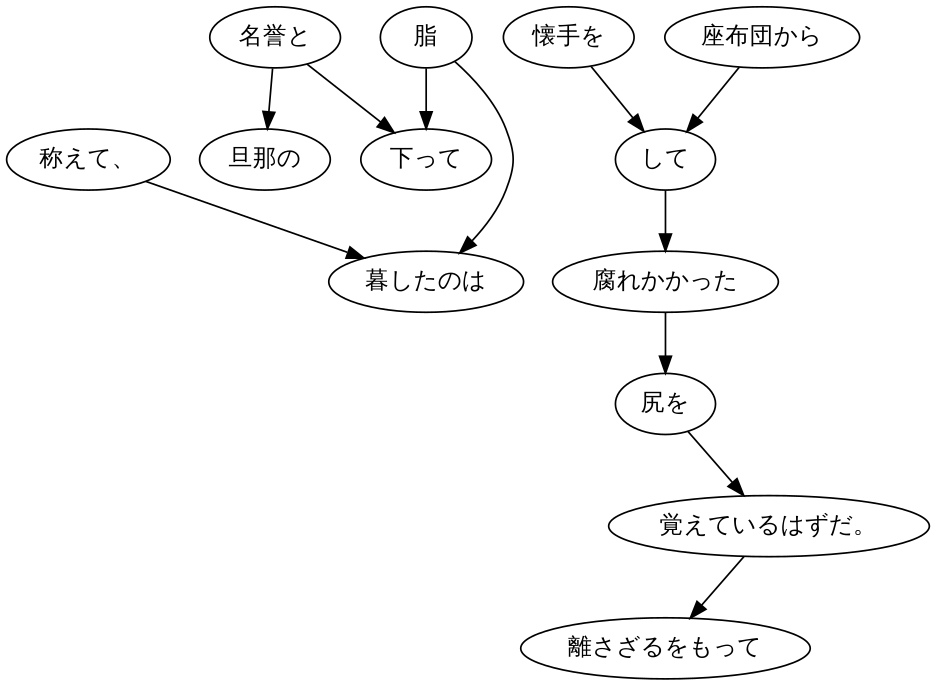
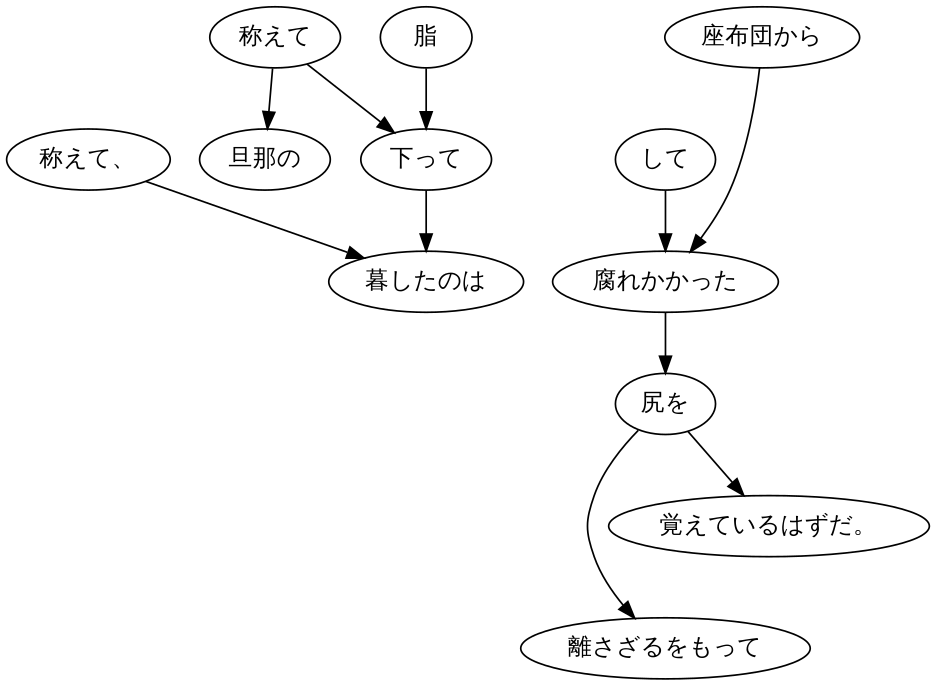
(275, 37) -> (275, 37)
(569, 37) -> none
(719, 93) -> (742, 157)
(512, 148) -> (426, 212)
(723, 581) -> (589, 515)
